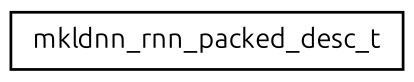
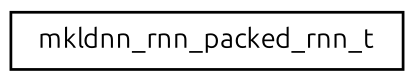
(207, 41) -> (207, 41)
